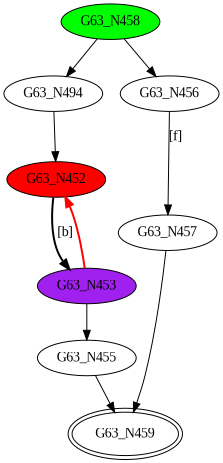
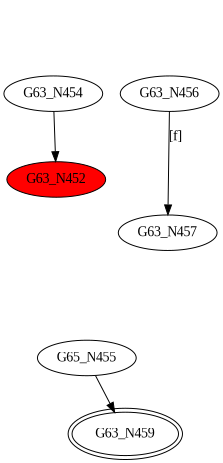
(110, 22) -> none
(53, 94) -> (53, 94)
(87, 286) -> none
(155, 327) -> none
(87, 358) -> (87, 358)
